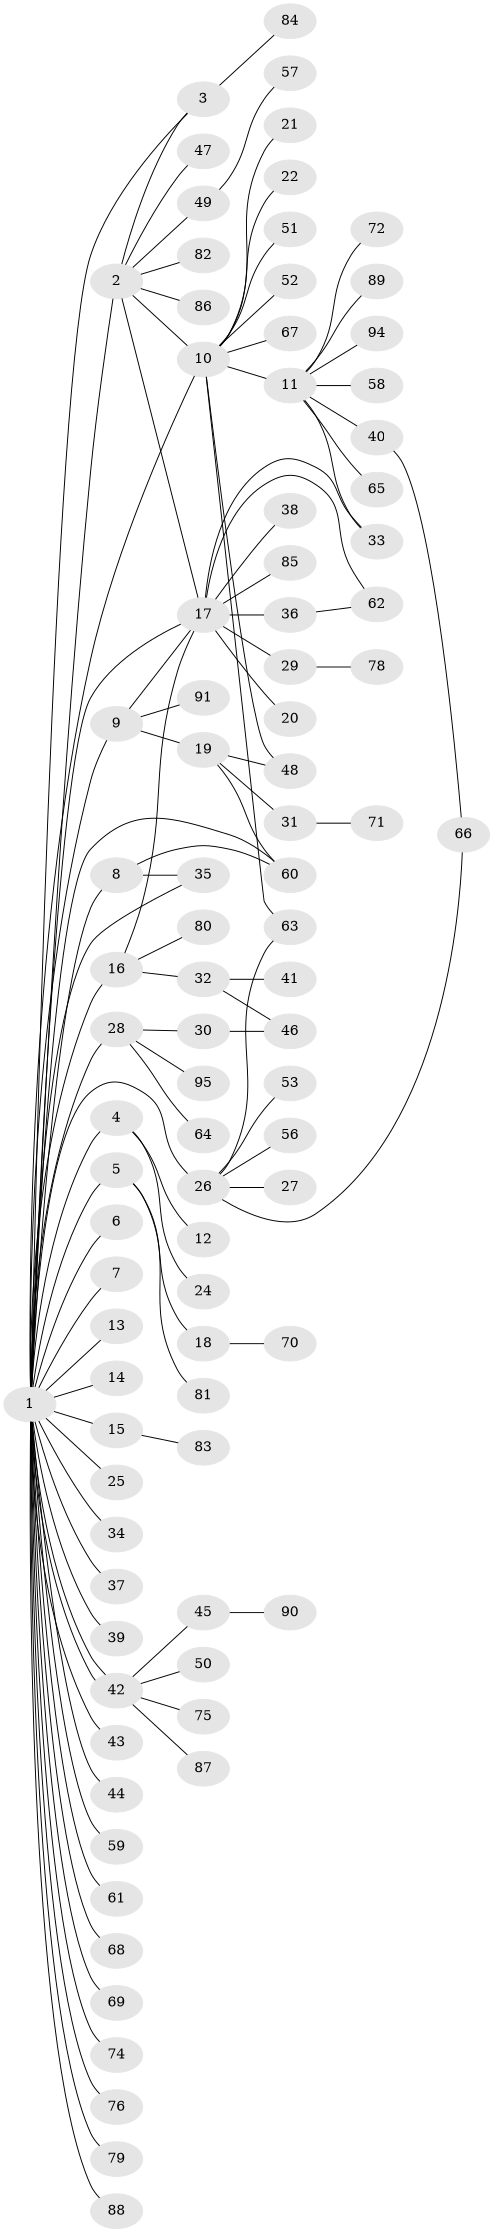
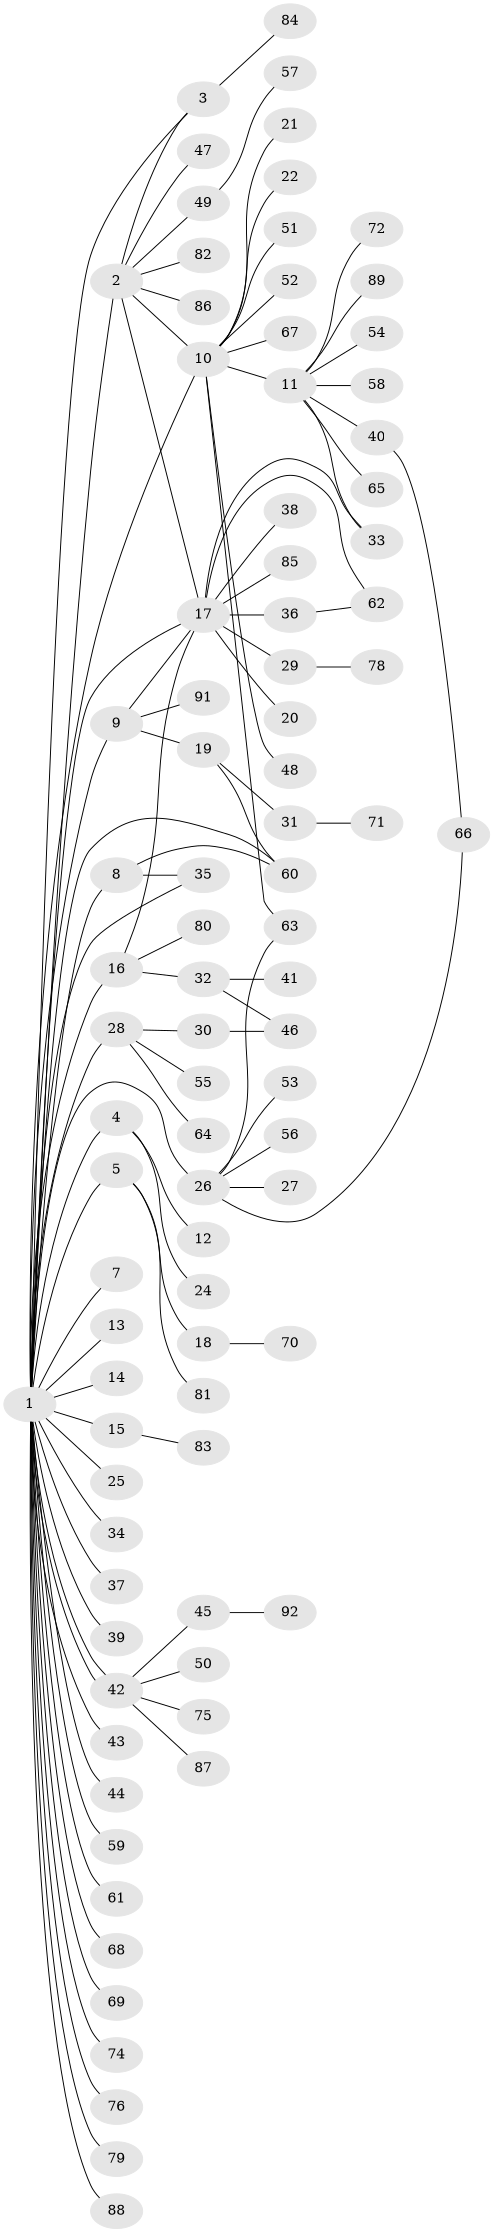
(377, 334) -> (377, 334)
(242, 759) -> none
(203, 1083) -> (203, 1083)
(117, 1222) -> none
(290, 1613) -> (290, 1613)
